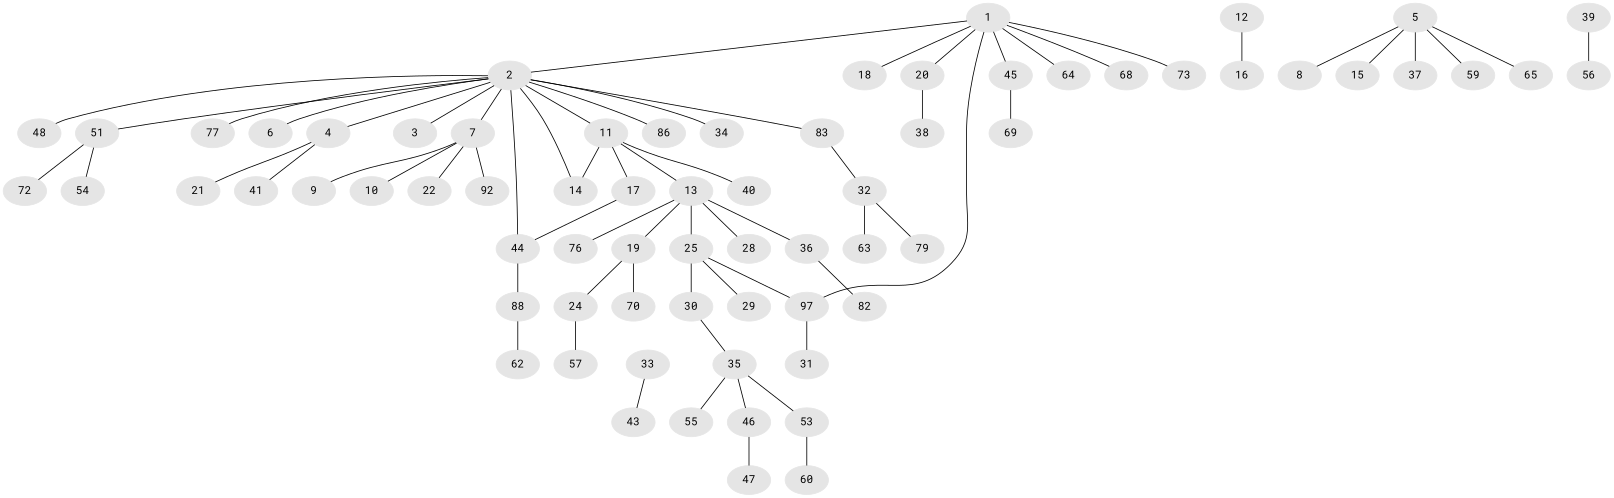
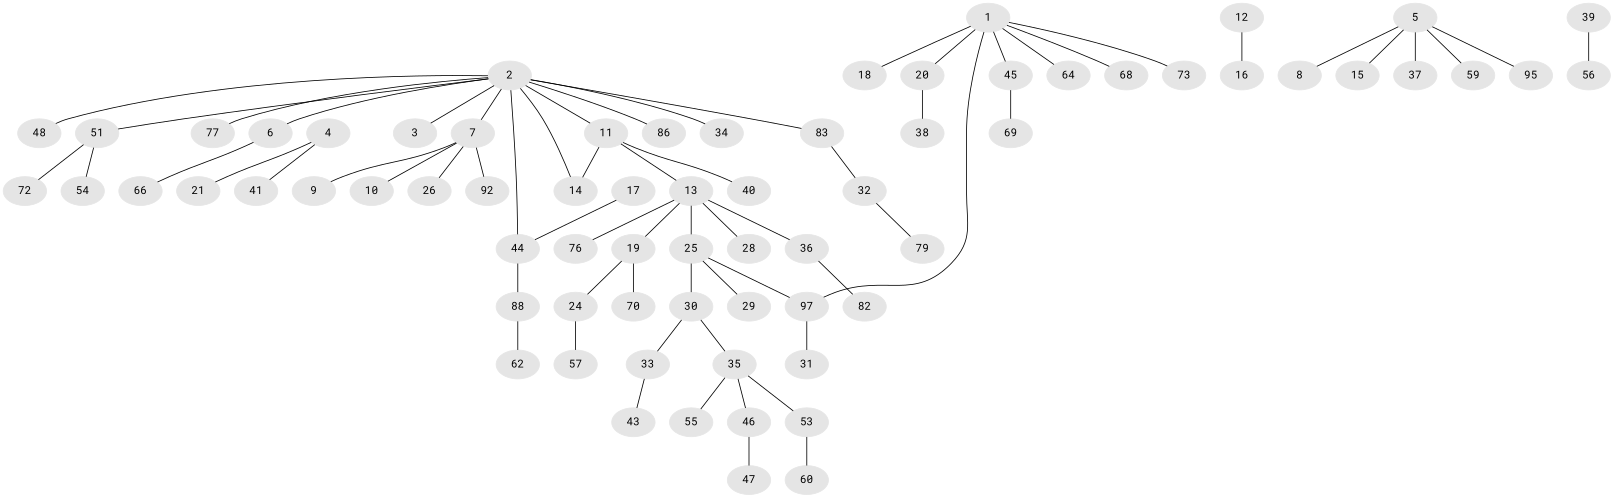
(749, 47) -> none
(1531, 75) -> (1531, 75)
(419, 104) -> none
(620, 162) -> none
none -> (140, 191)
(429, 191) -> (429, 191)
(865, 249) -> none
none -> (670, 336)
